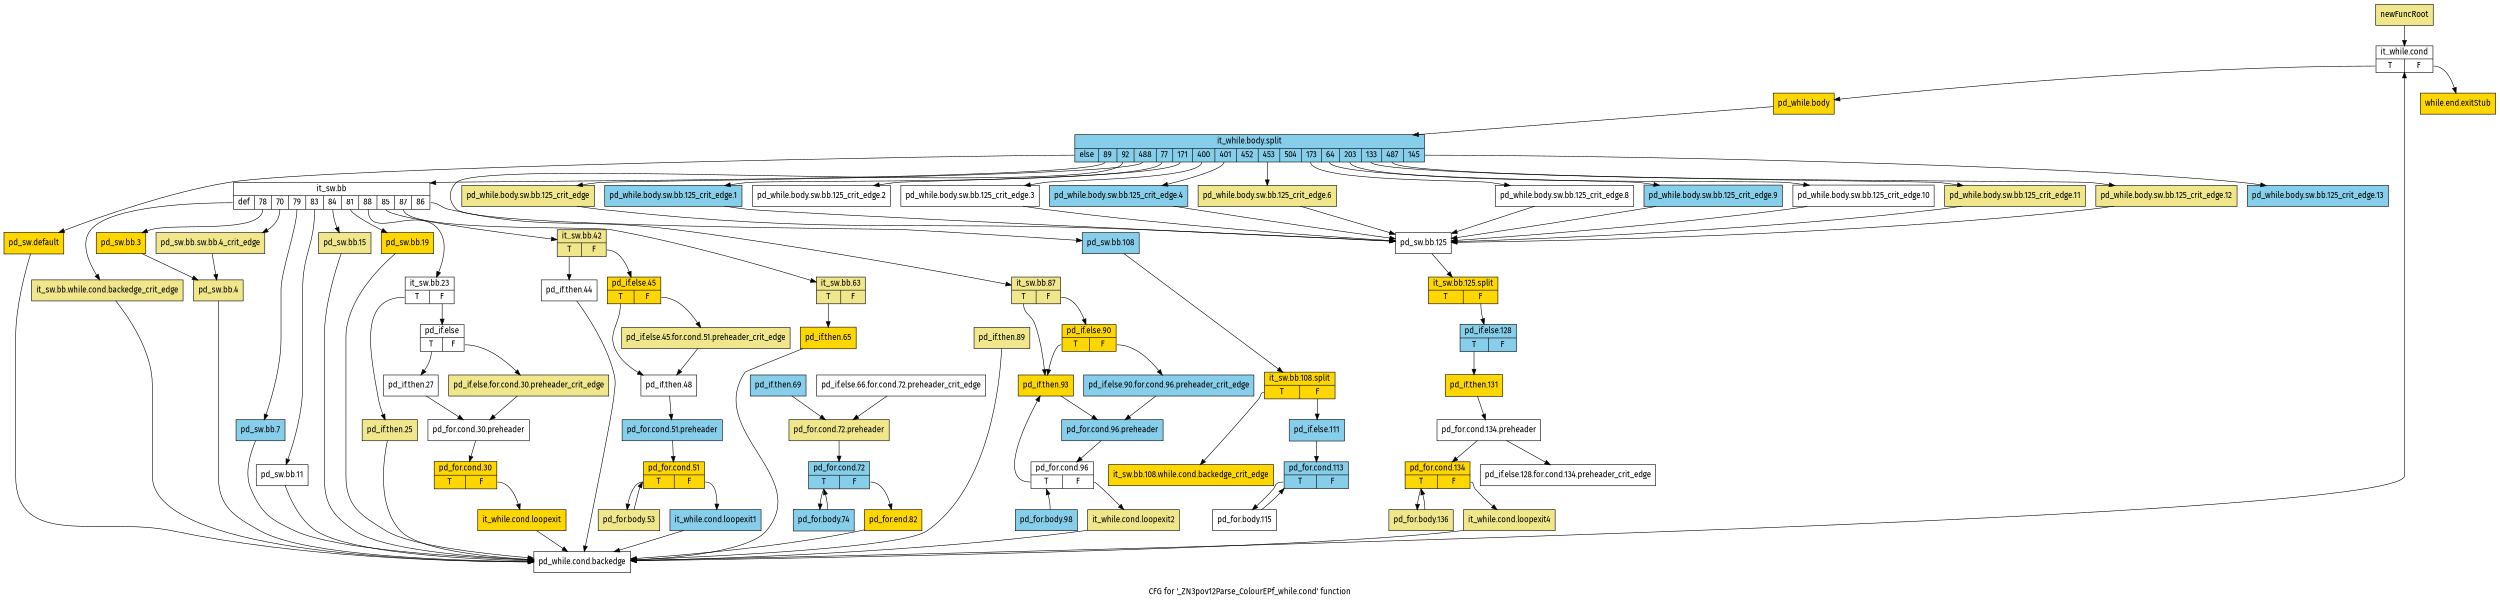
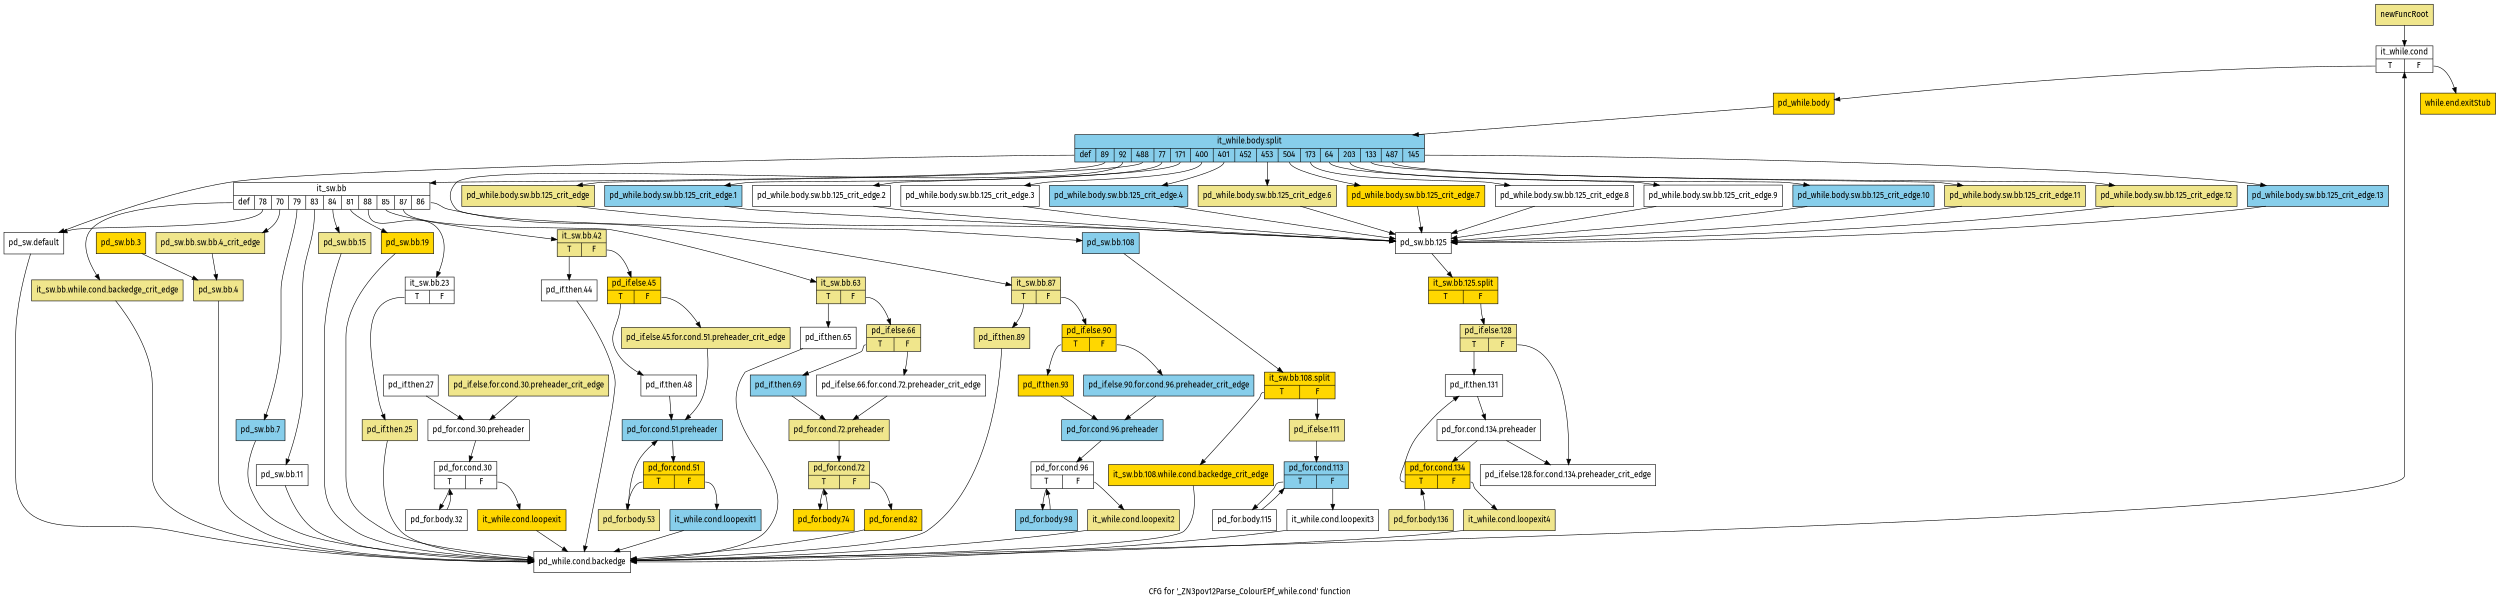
(1087, 155) -> (1085, 155)
none -> (1416, 196)
(1713, 196) -> (1713, 196)
(1864, 196) -> (1864, 196)
none -> (1041, 221)
(208, 226) -> (166, 226)
none -> (1862, 235)
(34, 243) -> (34, 243)
(1038, 335) -> (1021, 314)
(442, 338) -> none
(828, 338) -> (828, 338)
none -> (894, 338)
(1488, 338) -> (1488, 338)
(689, 359) -> (706, 384)
(1474, 386) -> (1474, 386)
none -> (1562, 391)
(1317, 430) -> (1317, 430)
(1018, 444) -> (1044, 496)
(466, 475) -> (466, 475)
(839, 475) -> (839, 475)
(1419, 496) -> (1417, 436)
(637, 499) -> (633, 474)
none -> (436, 520)
(824, 520) -> (824, 520)
none -> (1333, 520)
none -> (1054, 547)
